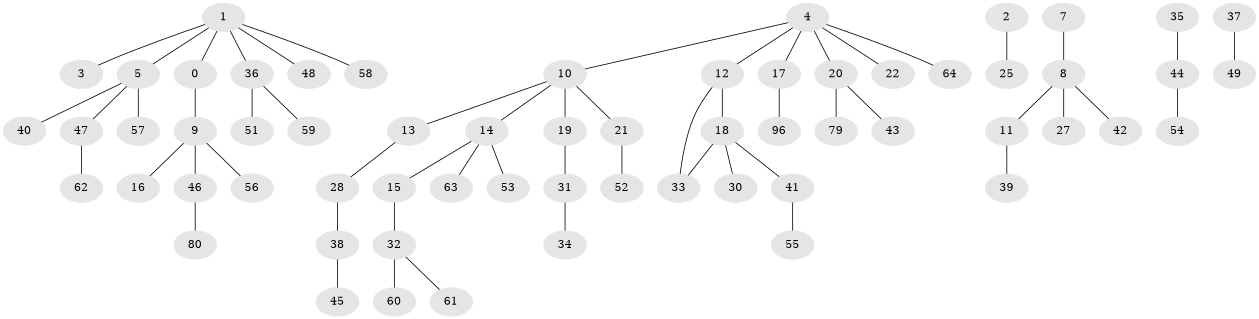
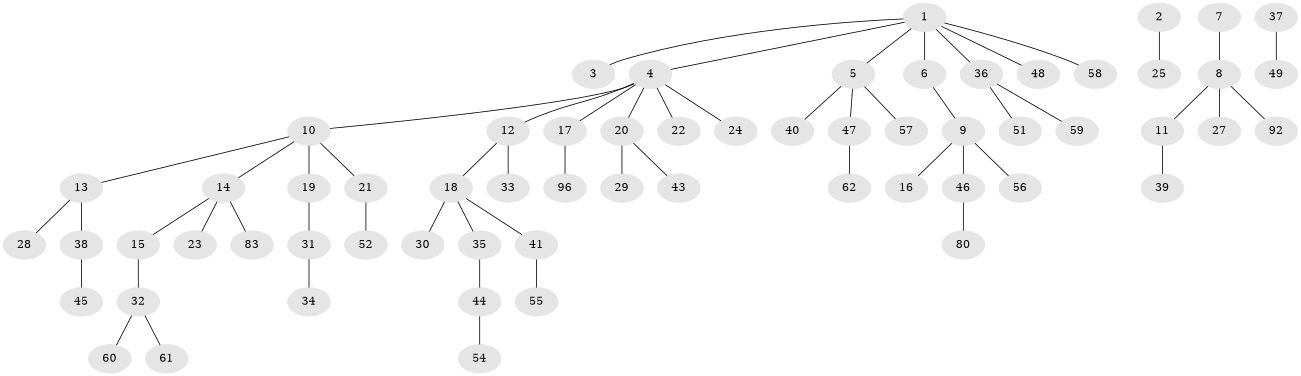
none -> (788, 46)
(195, 74) -> (925, 74)
(950, 74) -> (736, 131)
(836, 131) -> (622, 188)
(1121, 131) -> (1276, 131)
(701, 160) -> (465, 217)
(451, 188) -> (195, 245)
(508, 188) -> (252, 245)
(337, 217) -> (81, 217)
